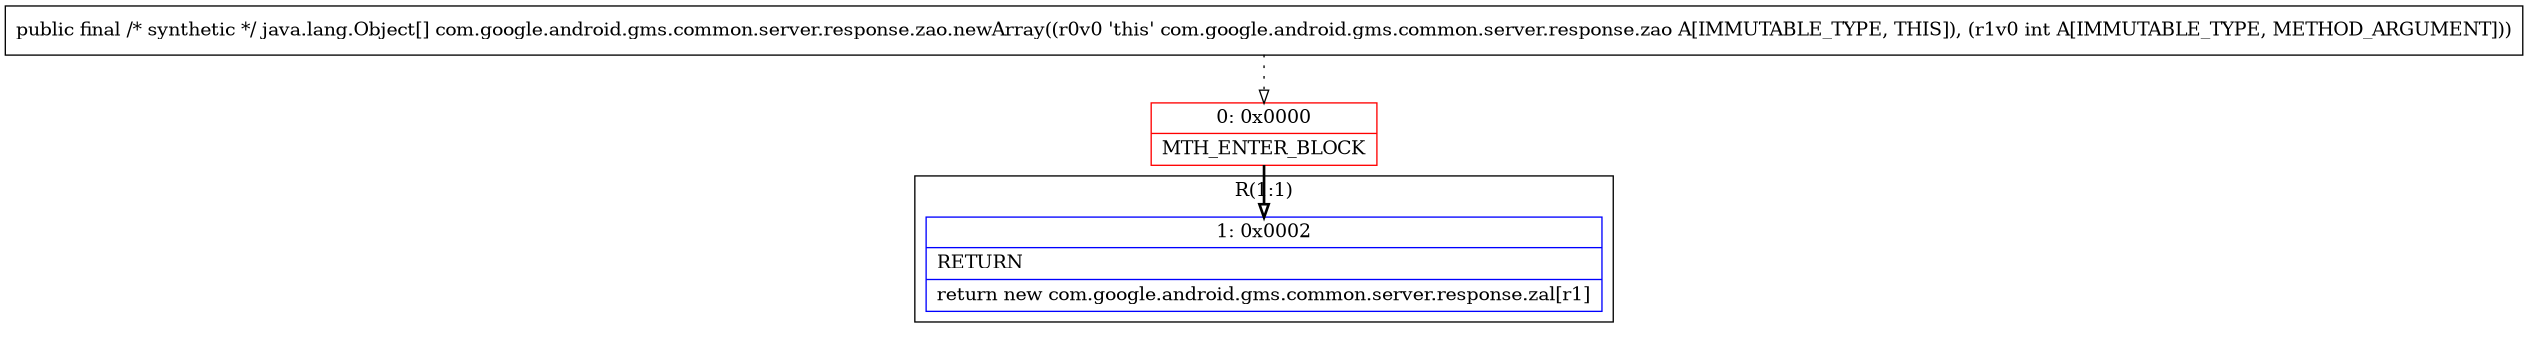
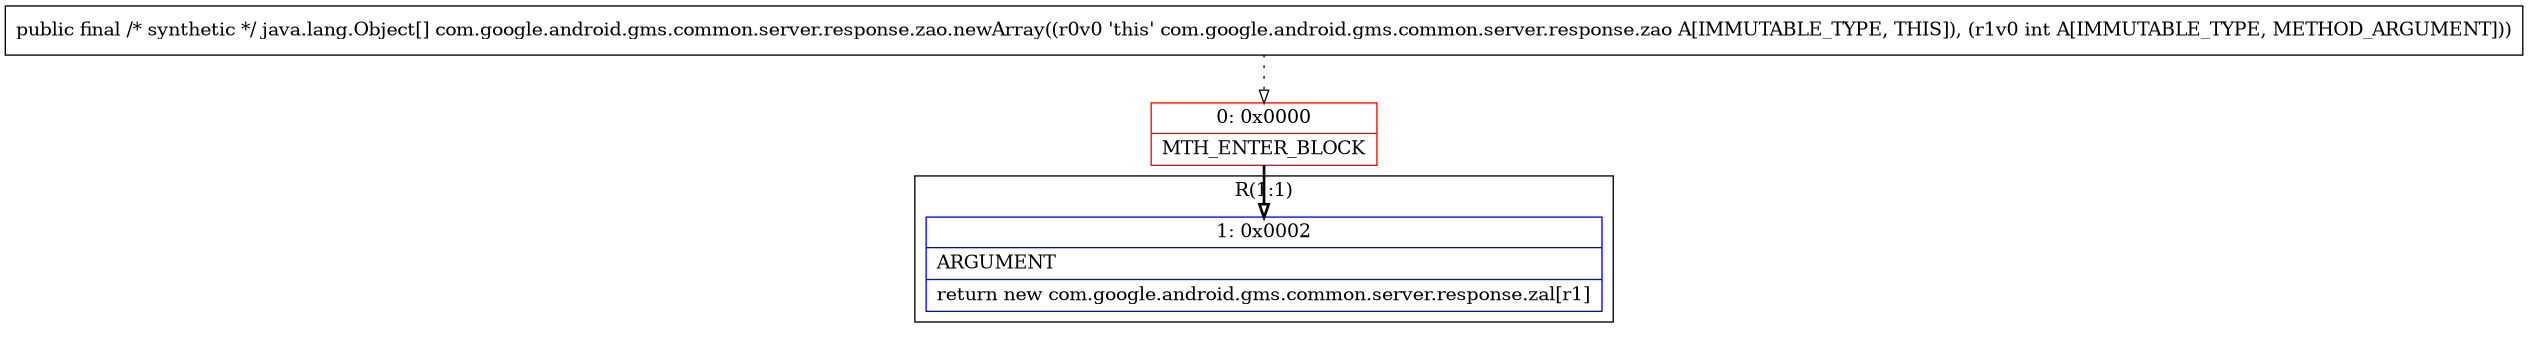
(980, 263) -> (996, 263)
